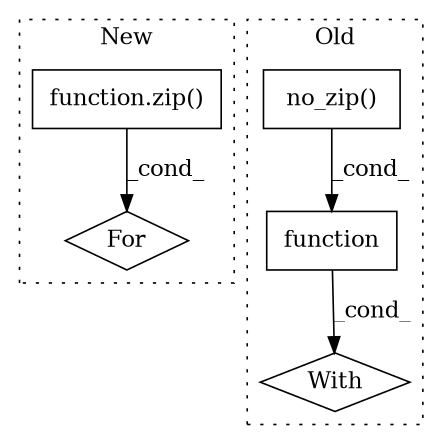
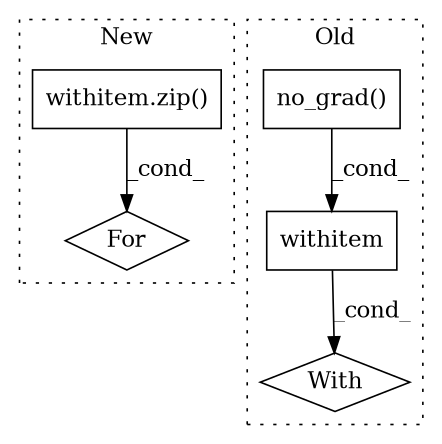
(127, 99) -> (127, 99)
(332, 99) -> (332, 99)
(332, 241) -> (332, 241)
